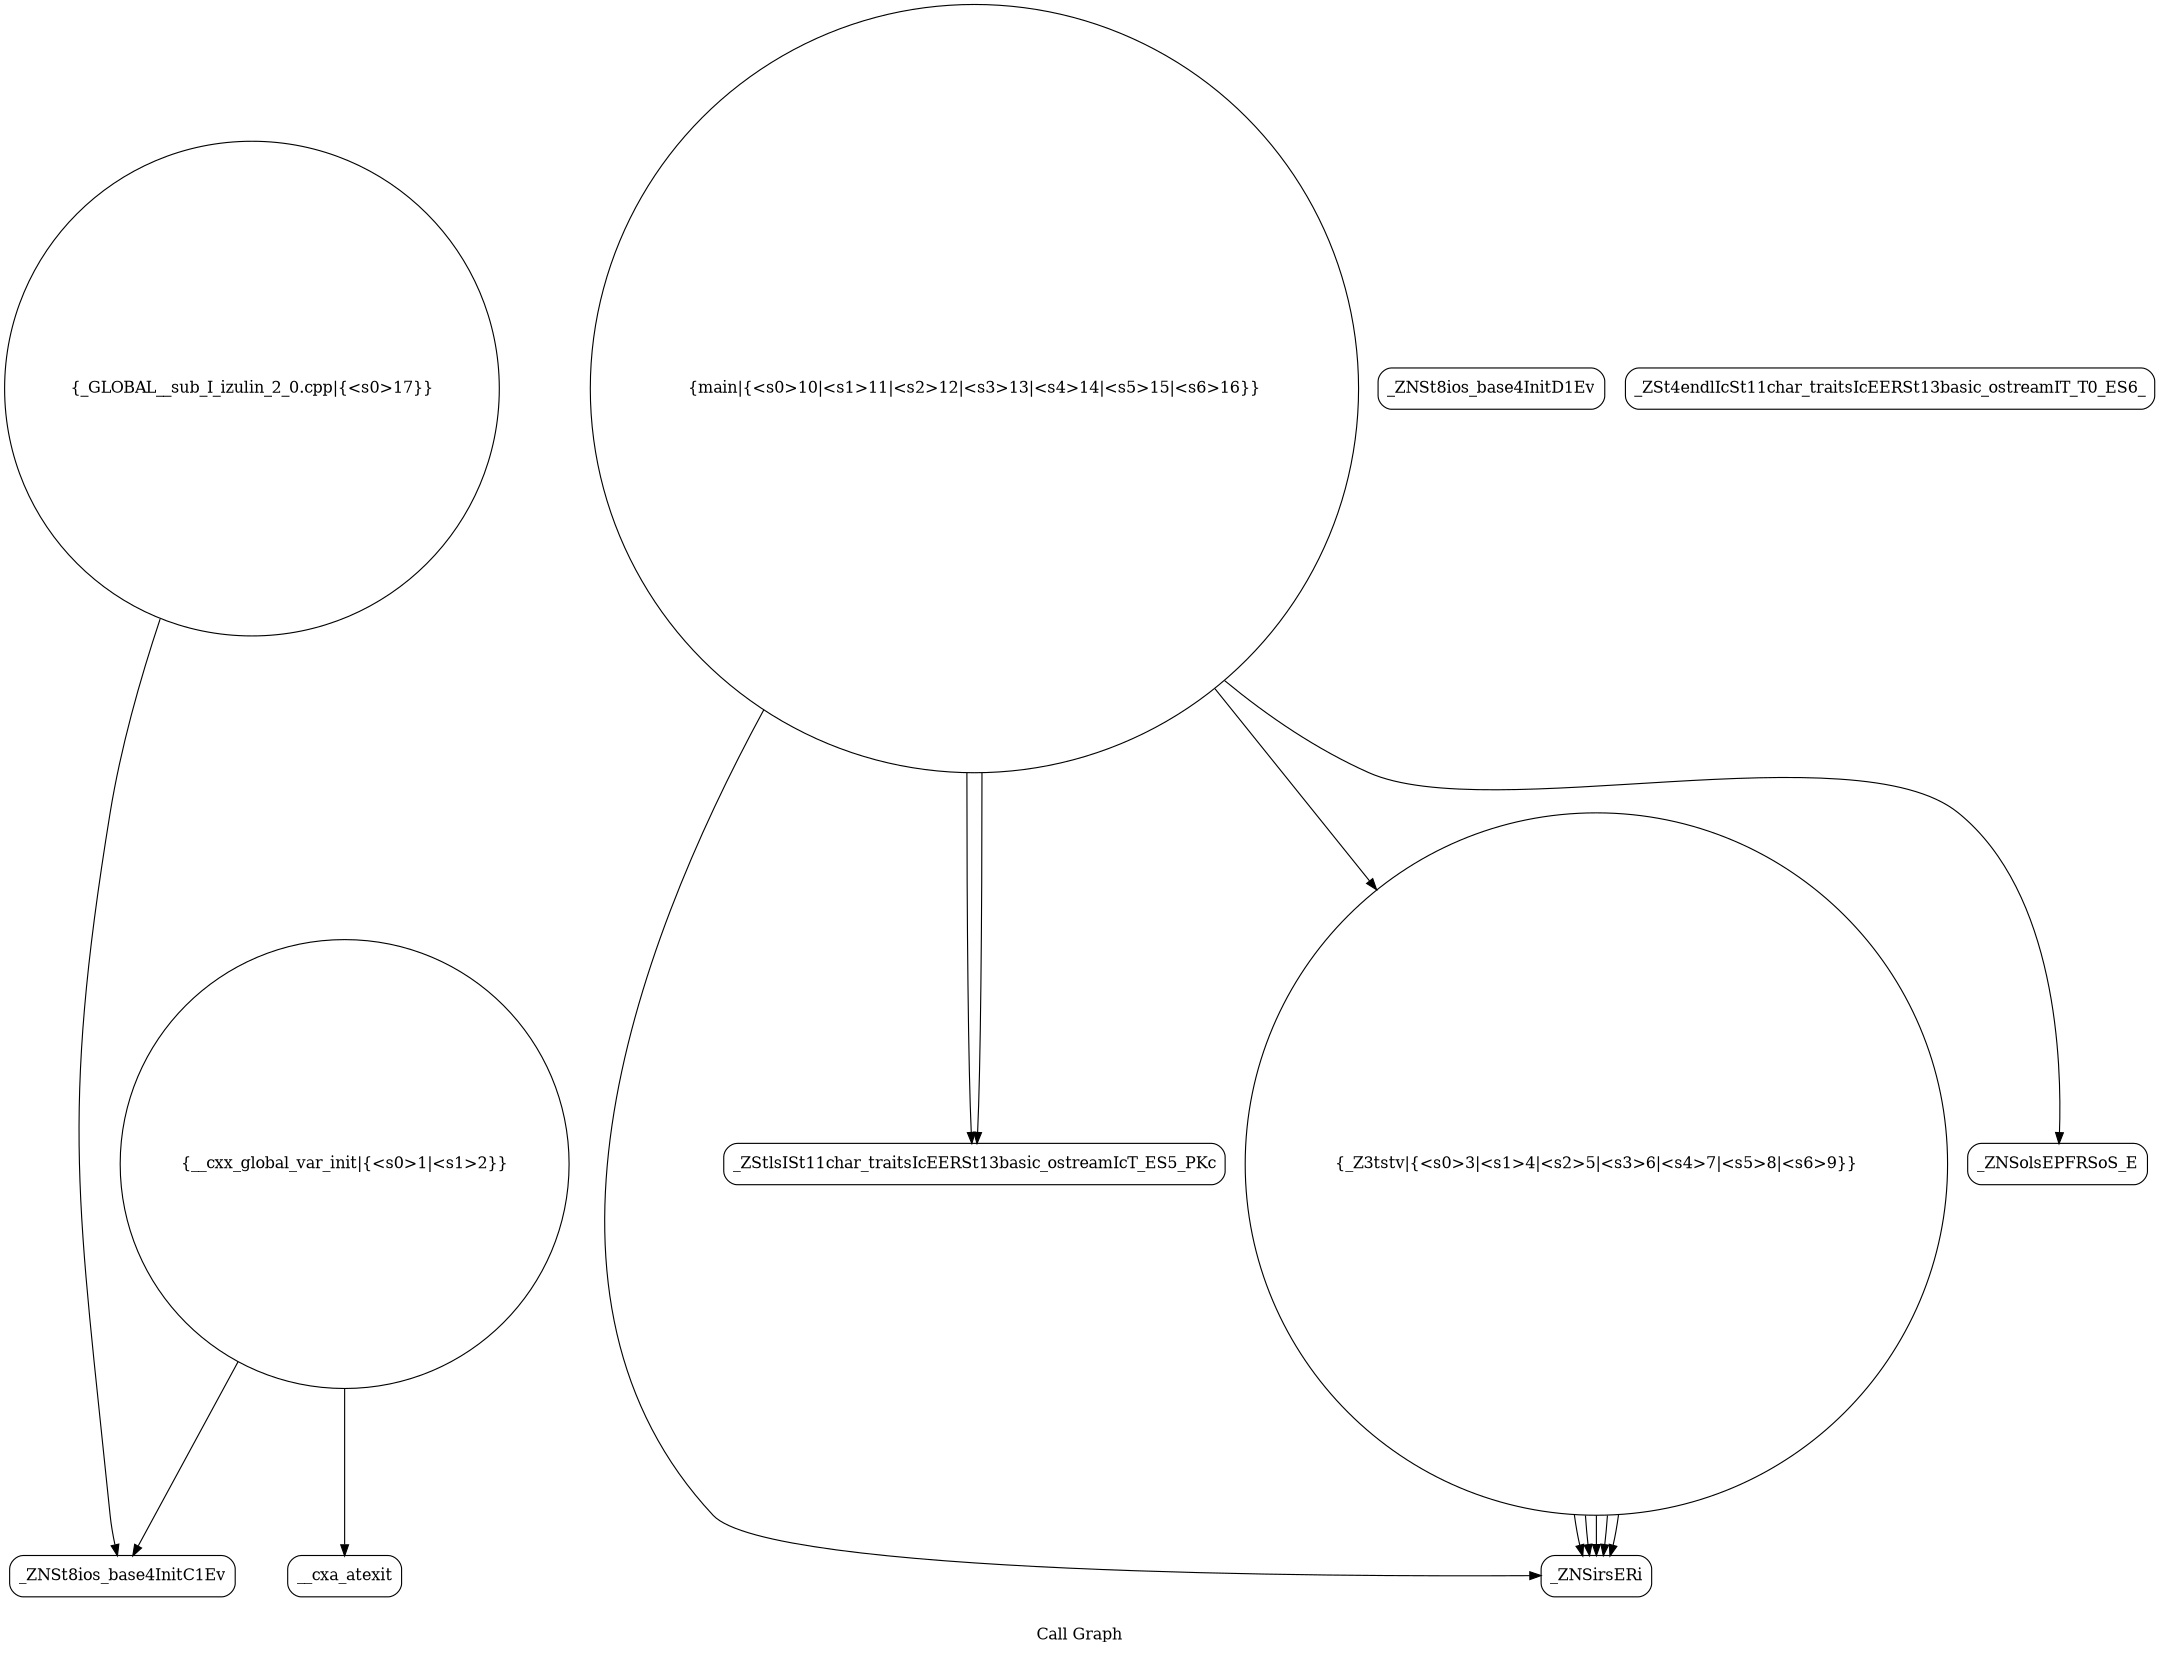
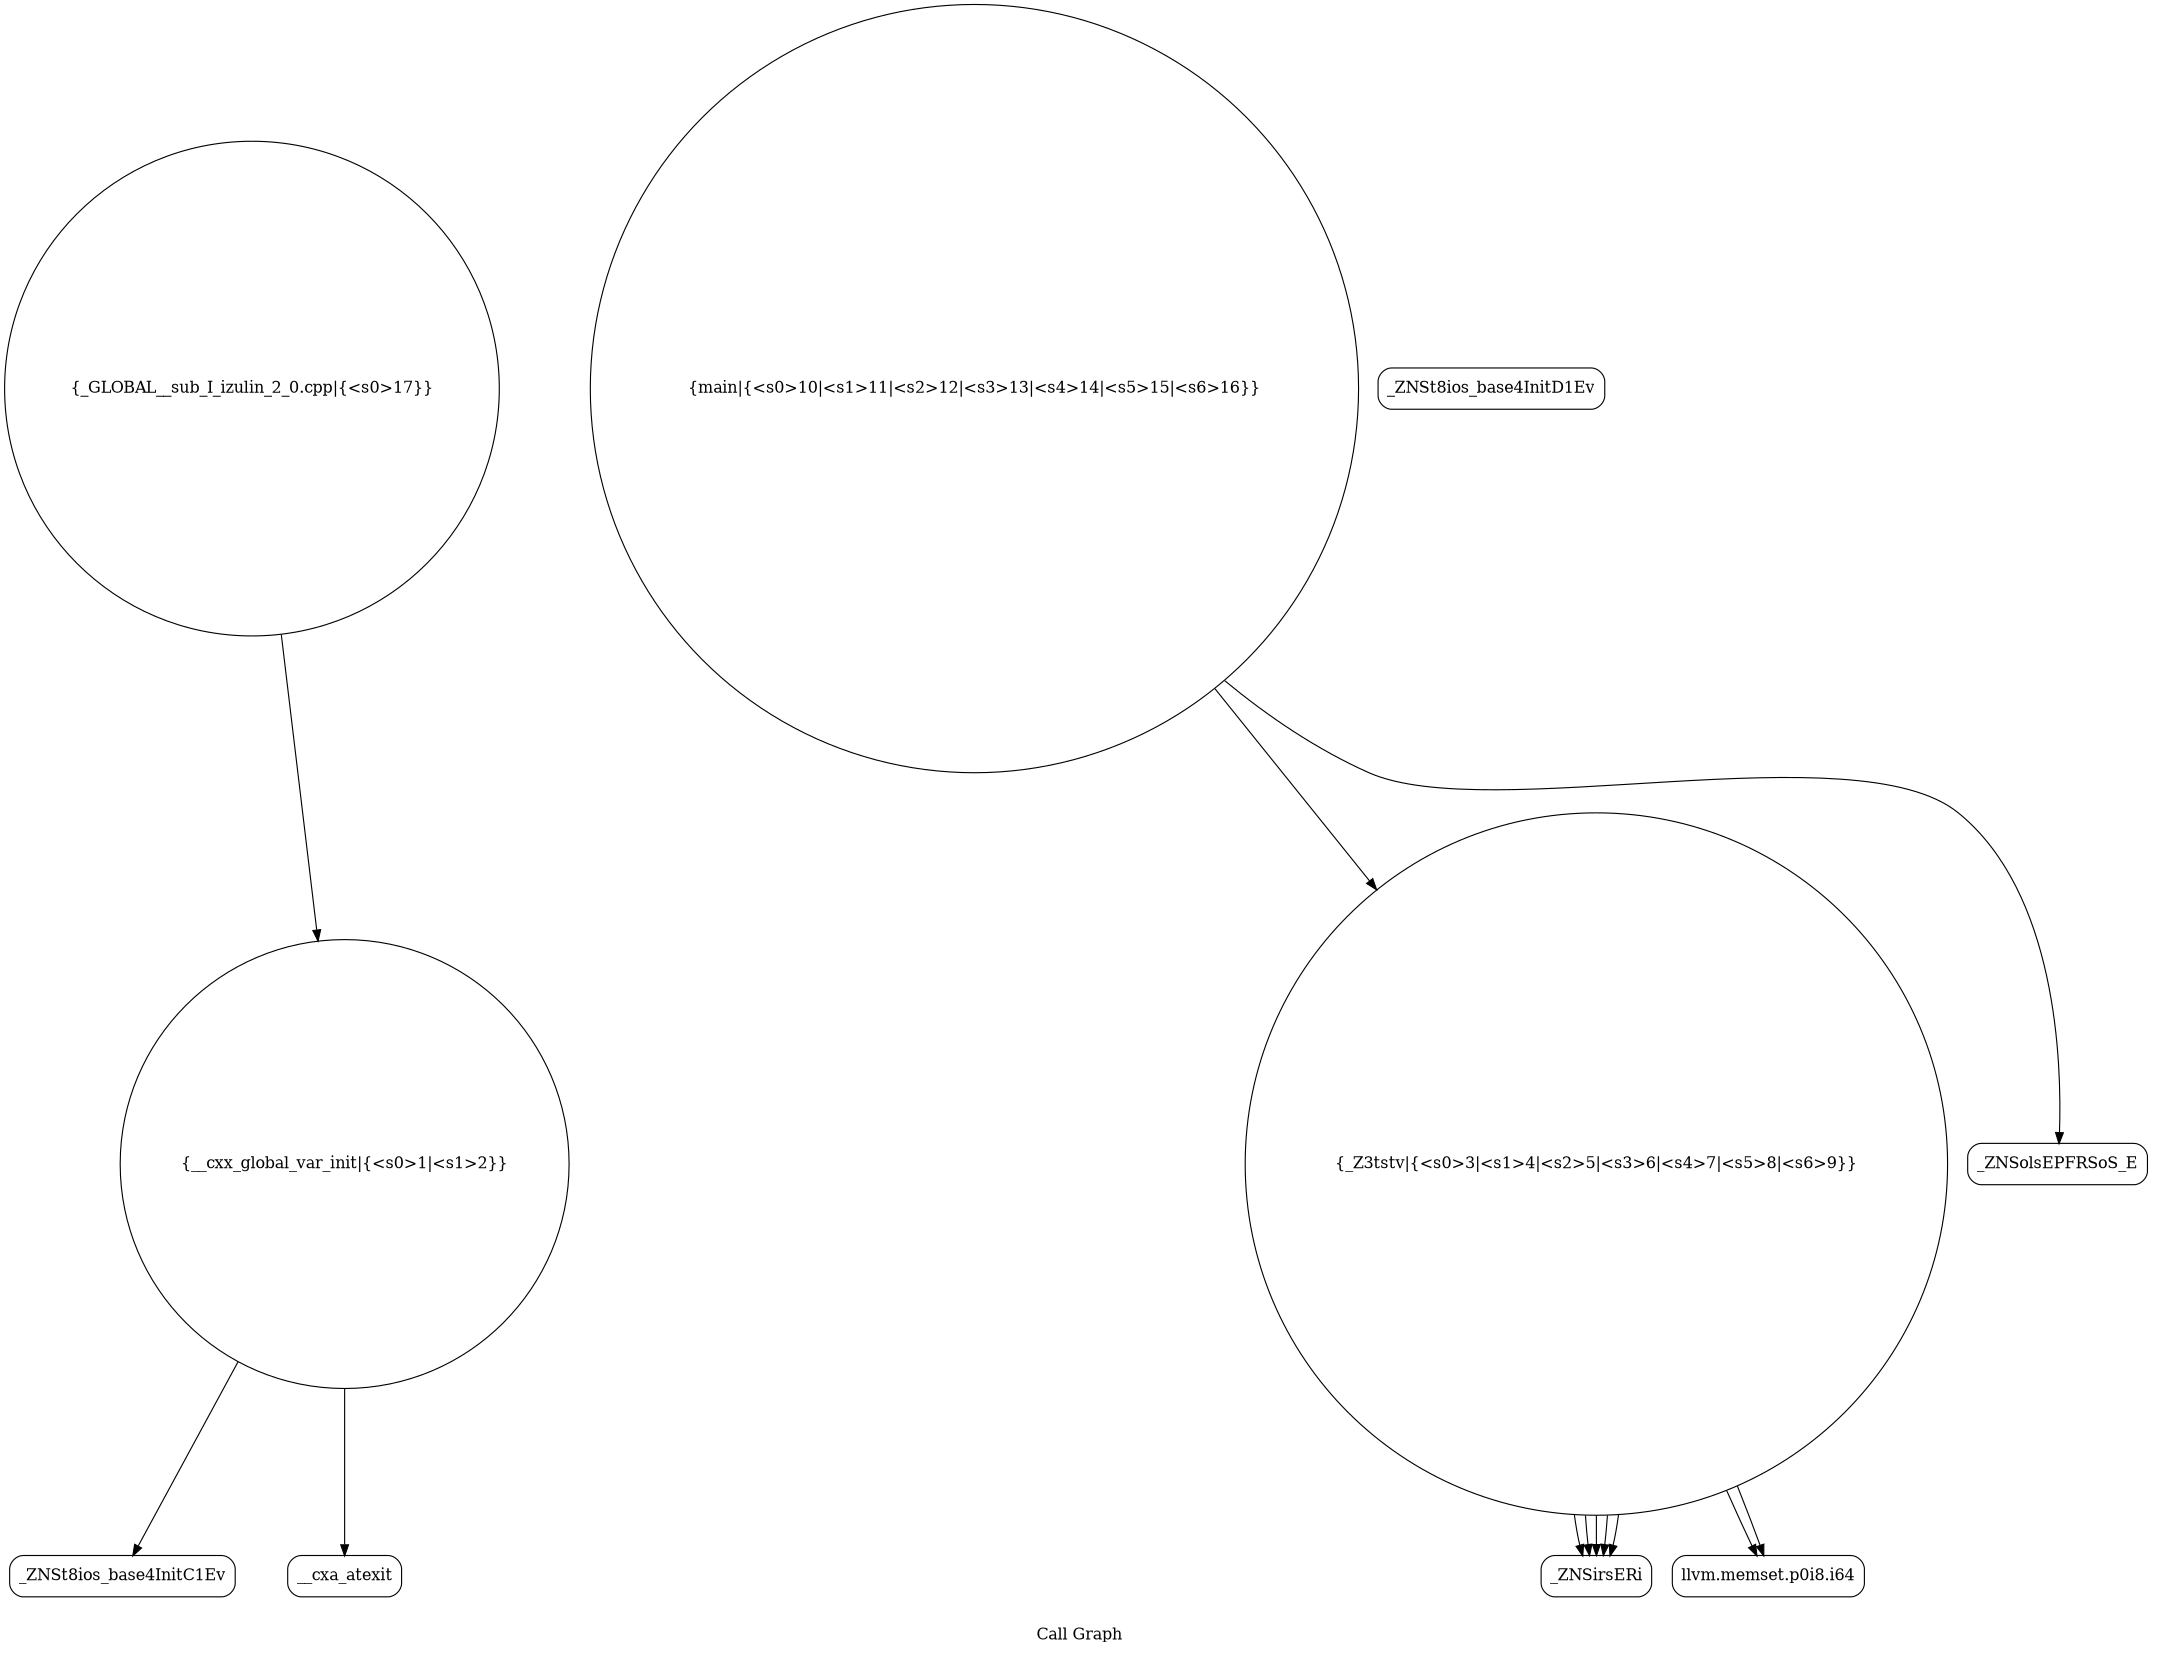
(1890, 389) -> none
(80, 1079) -> (299, 782)
(974, 1164) -> none
(702, 1500) -> none
none -> (1768, 1576)
